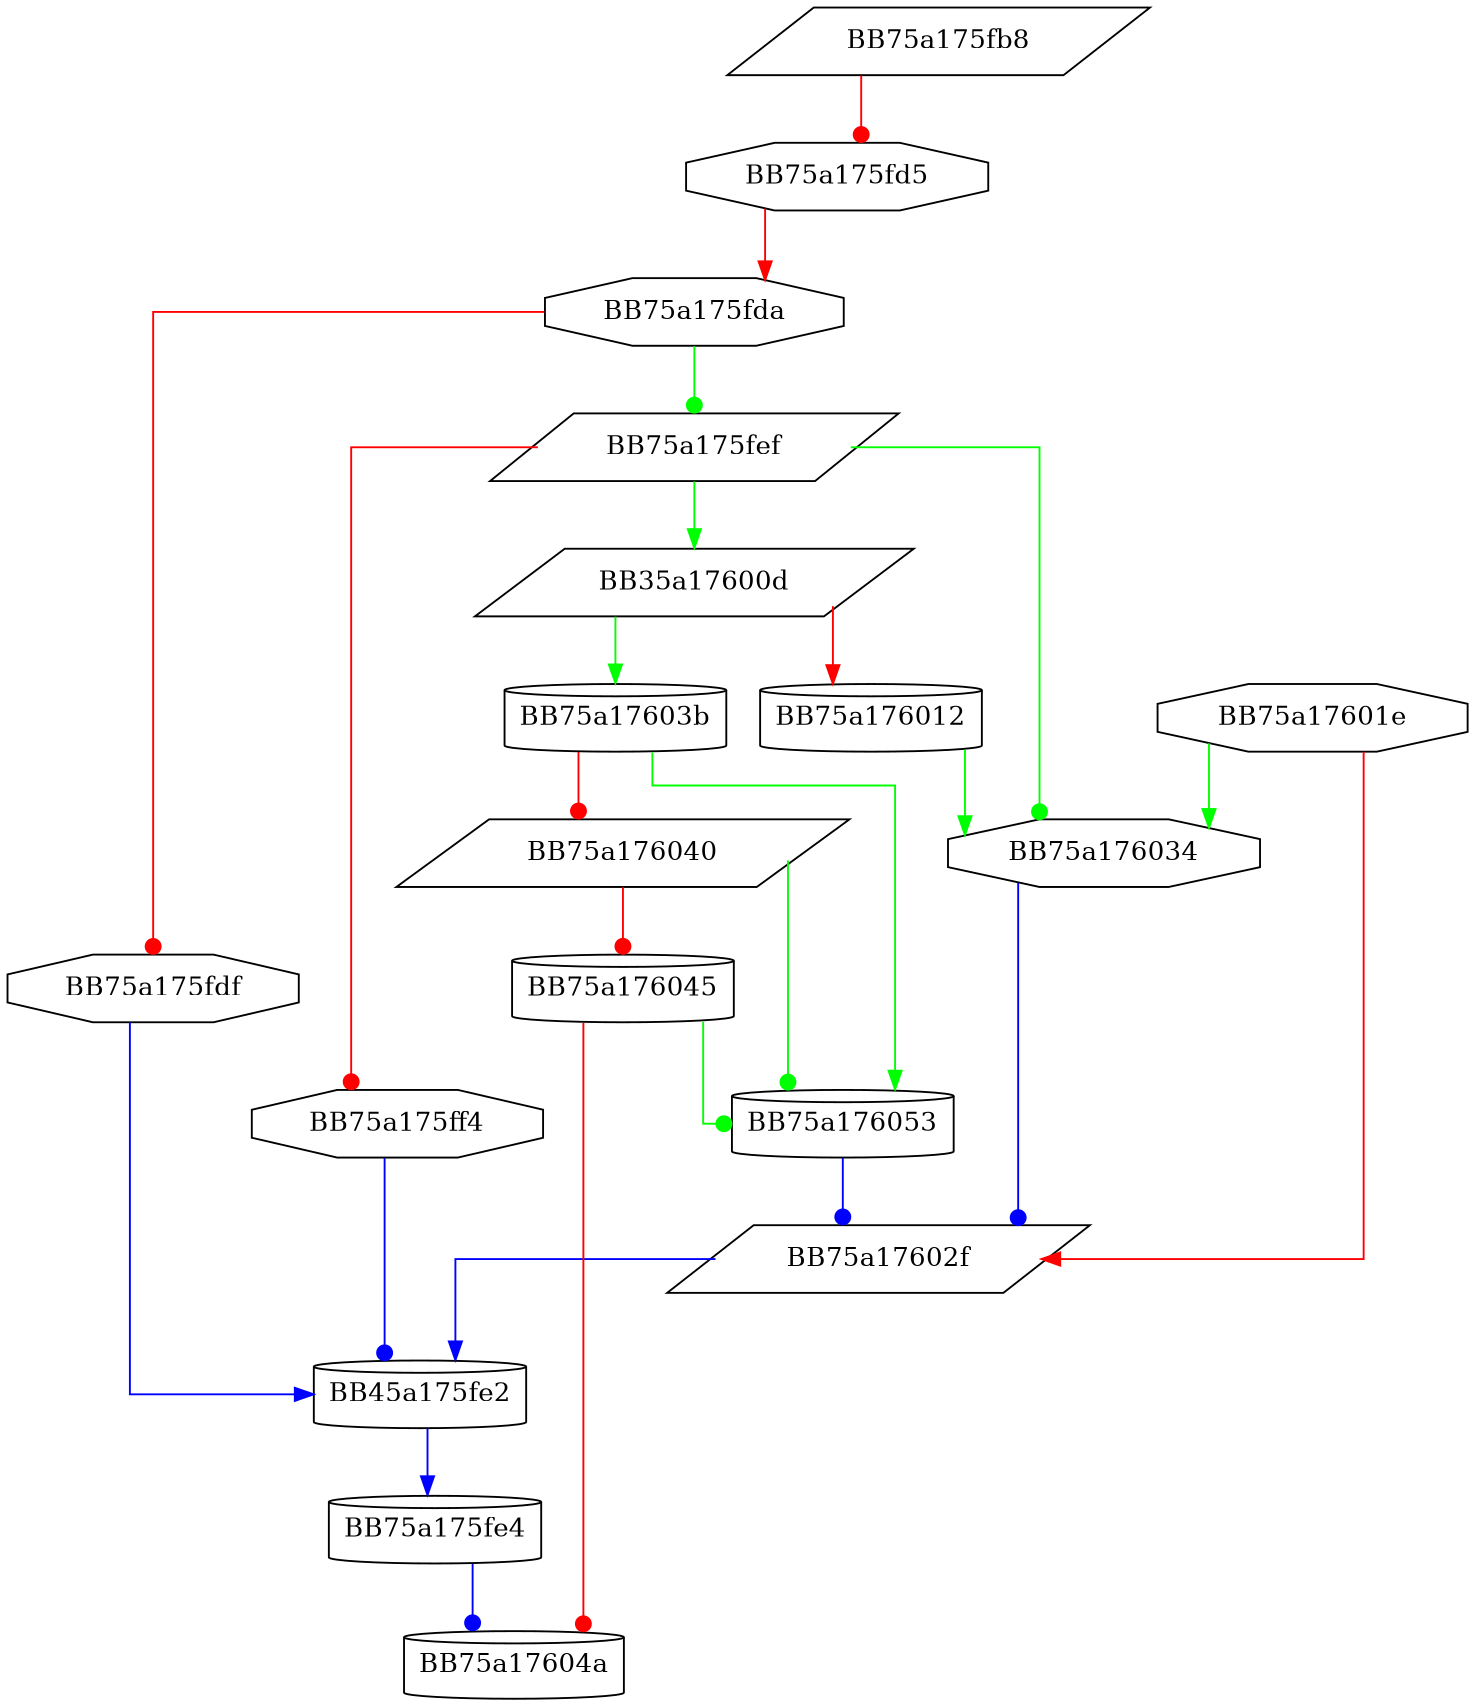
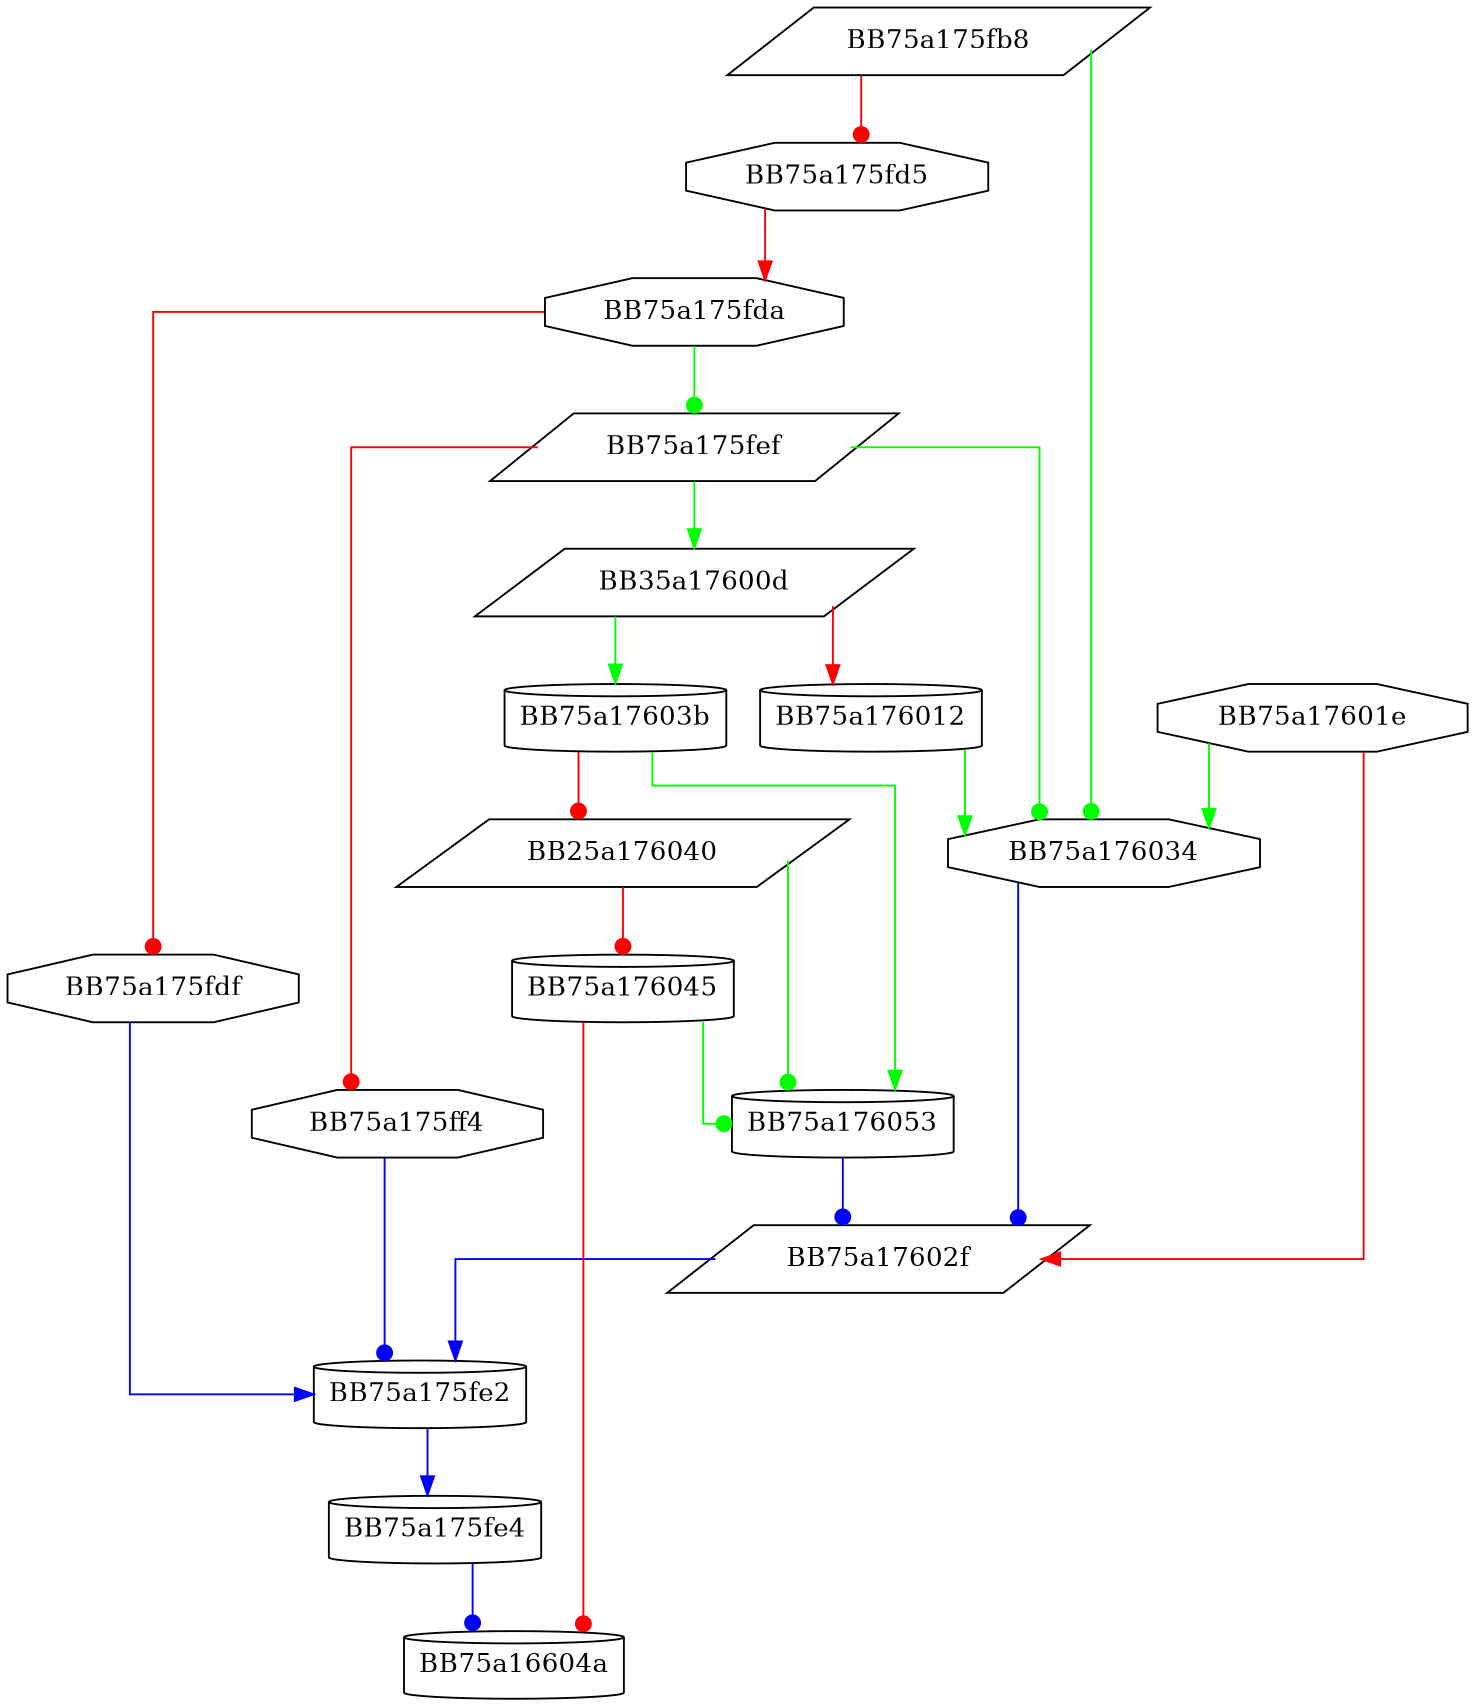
none -> (1091, 427)
(623, 853) -> (623, 853)
(420, 1394) -> (420, 1394)
(514, 1665) -> (514, 1665)
